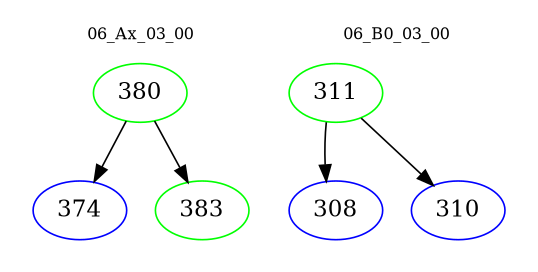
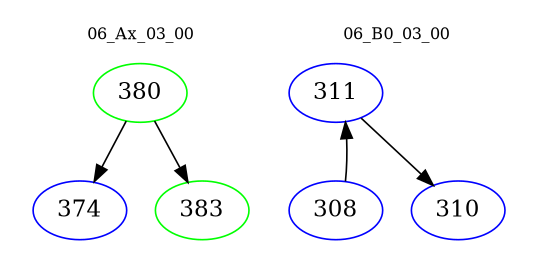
(336, 93) -> (336, 93)
(325, 143) -> (347, 160)
